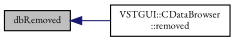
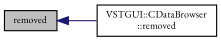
(37, 21) -> (31, 21)
